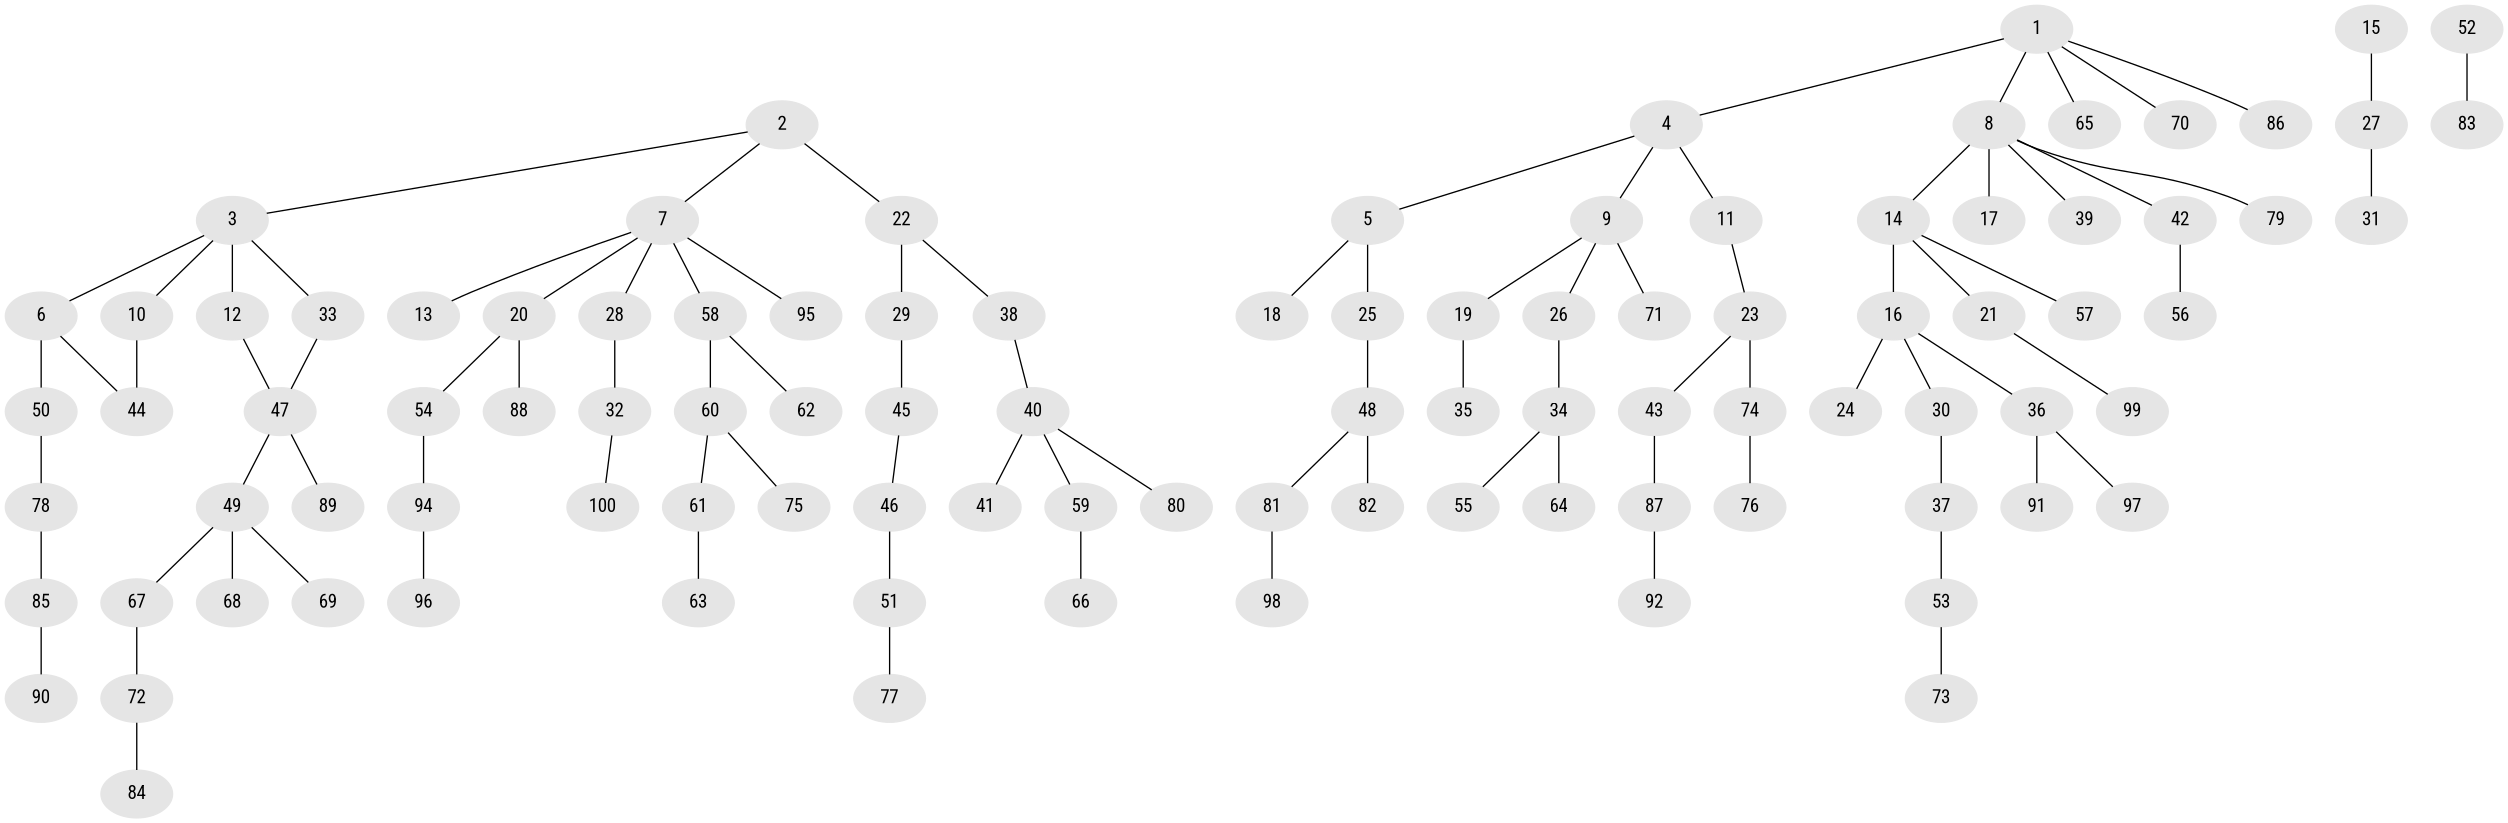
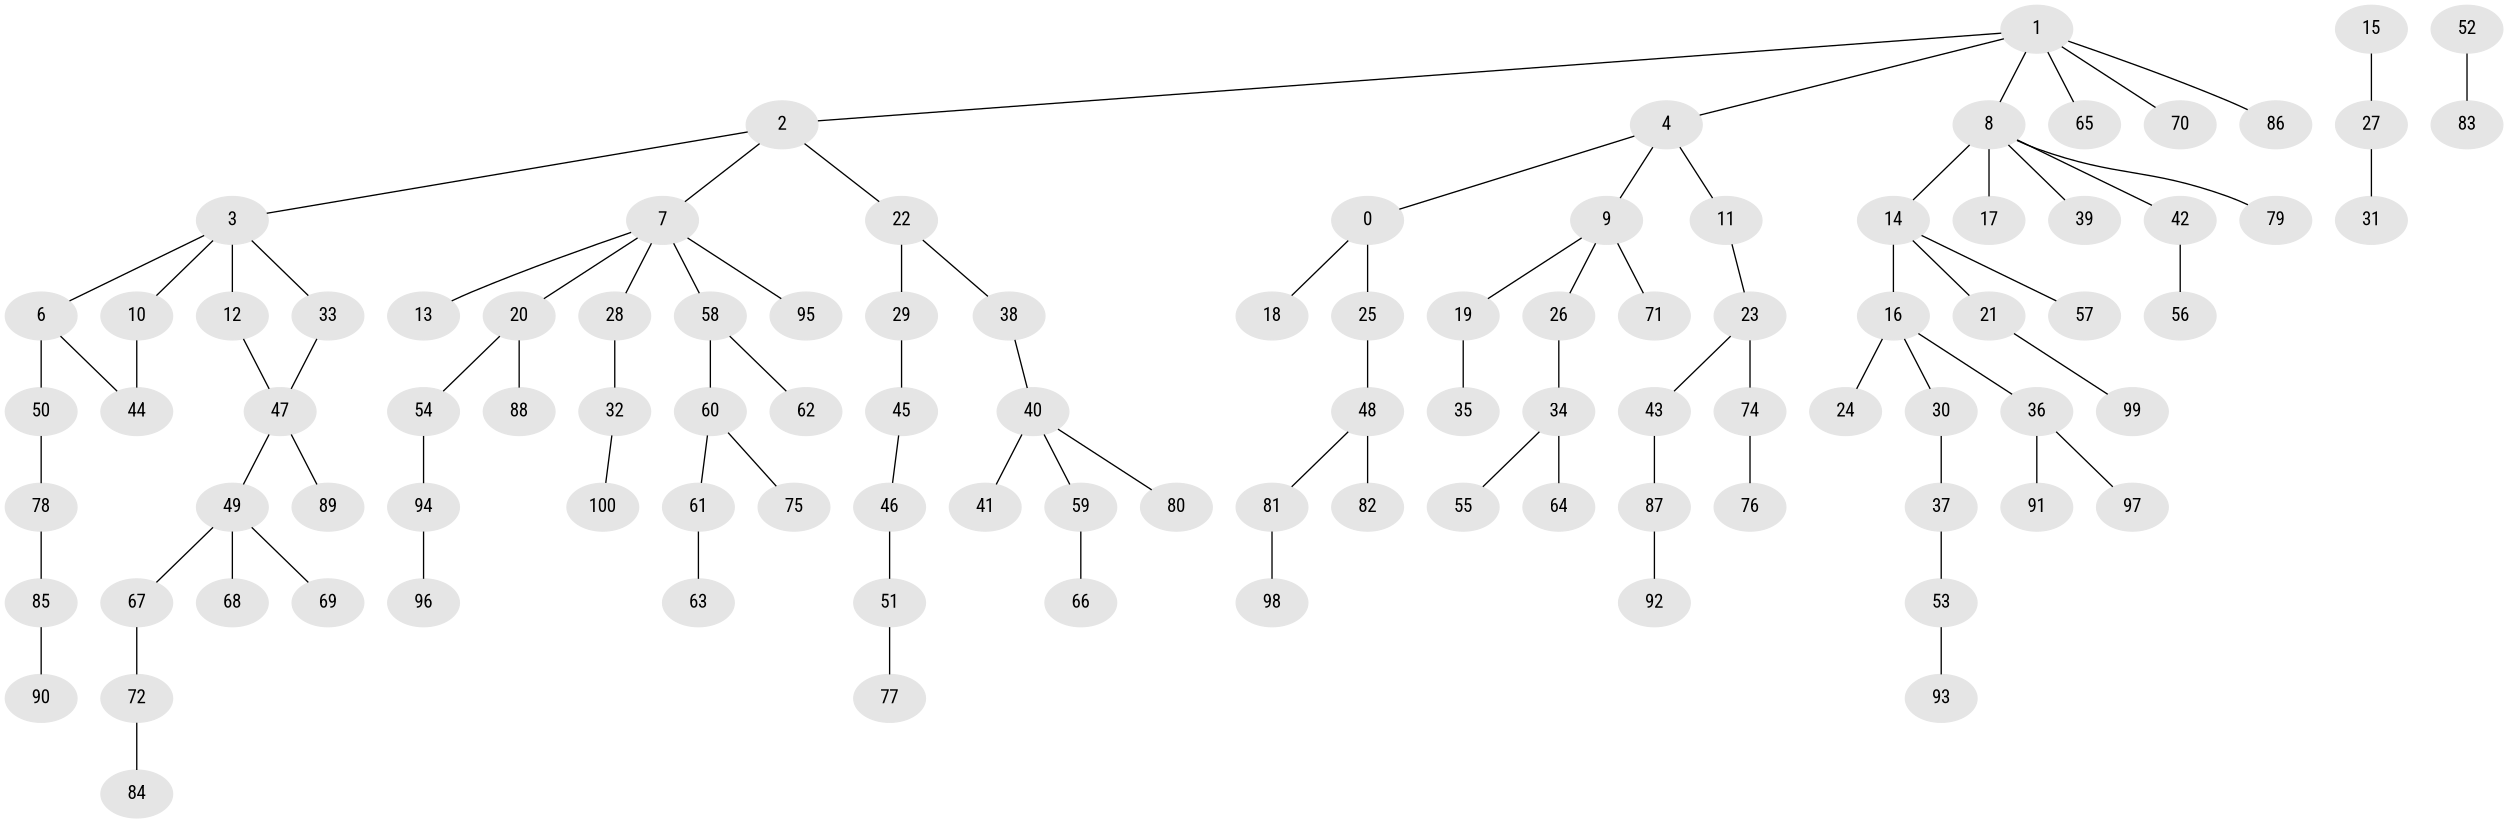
none -> (1410, 77)
(1368, 220) -> (1368, 220)
(1941, 698) -> (1941, 698)
